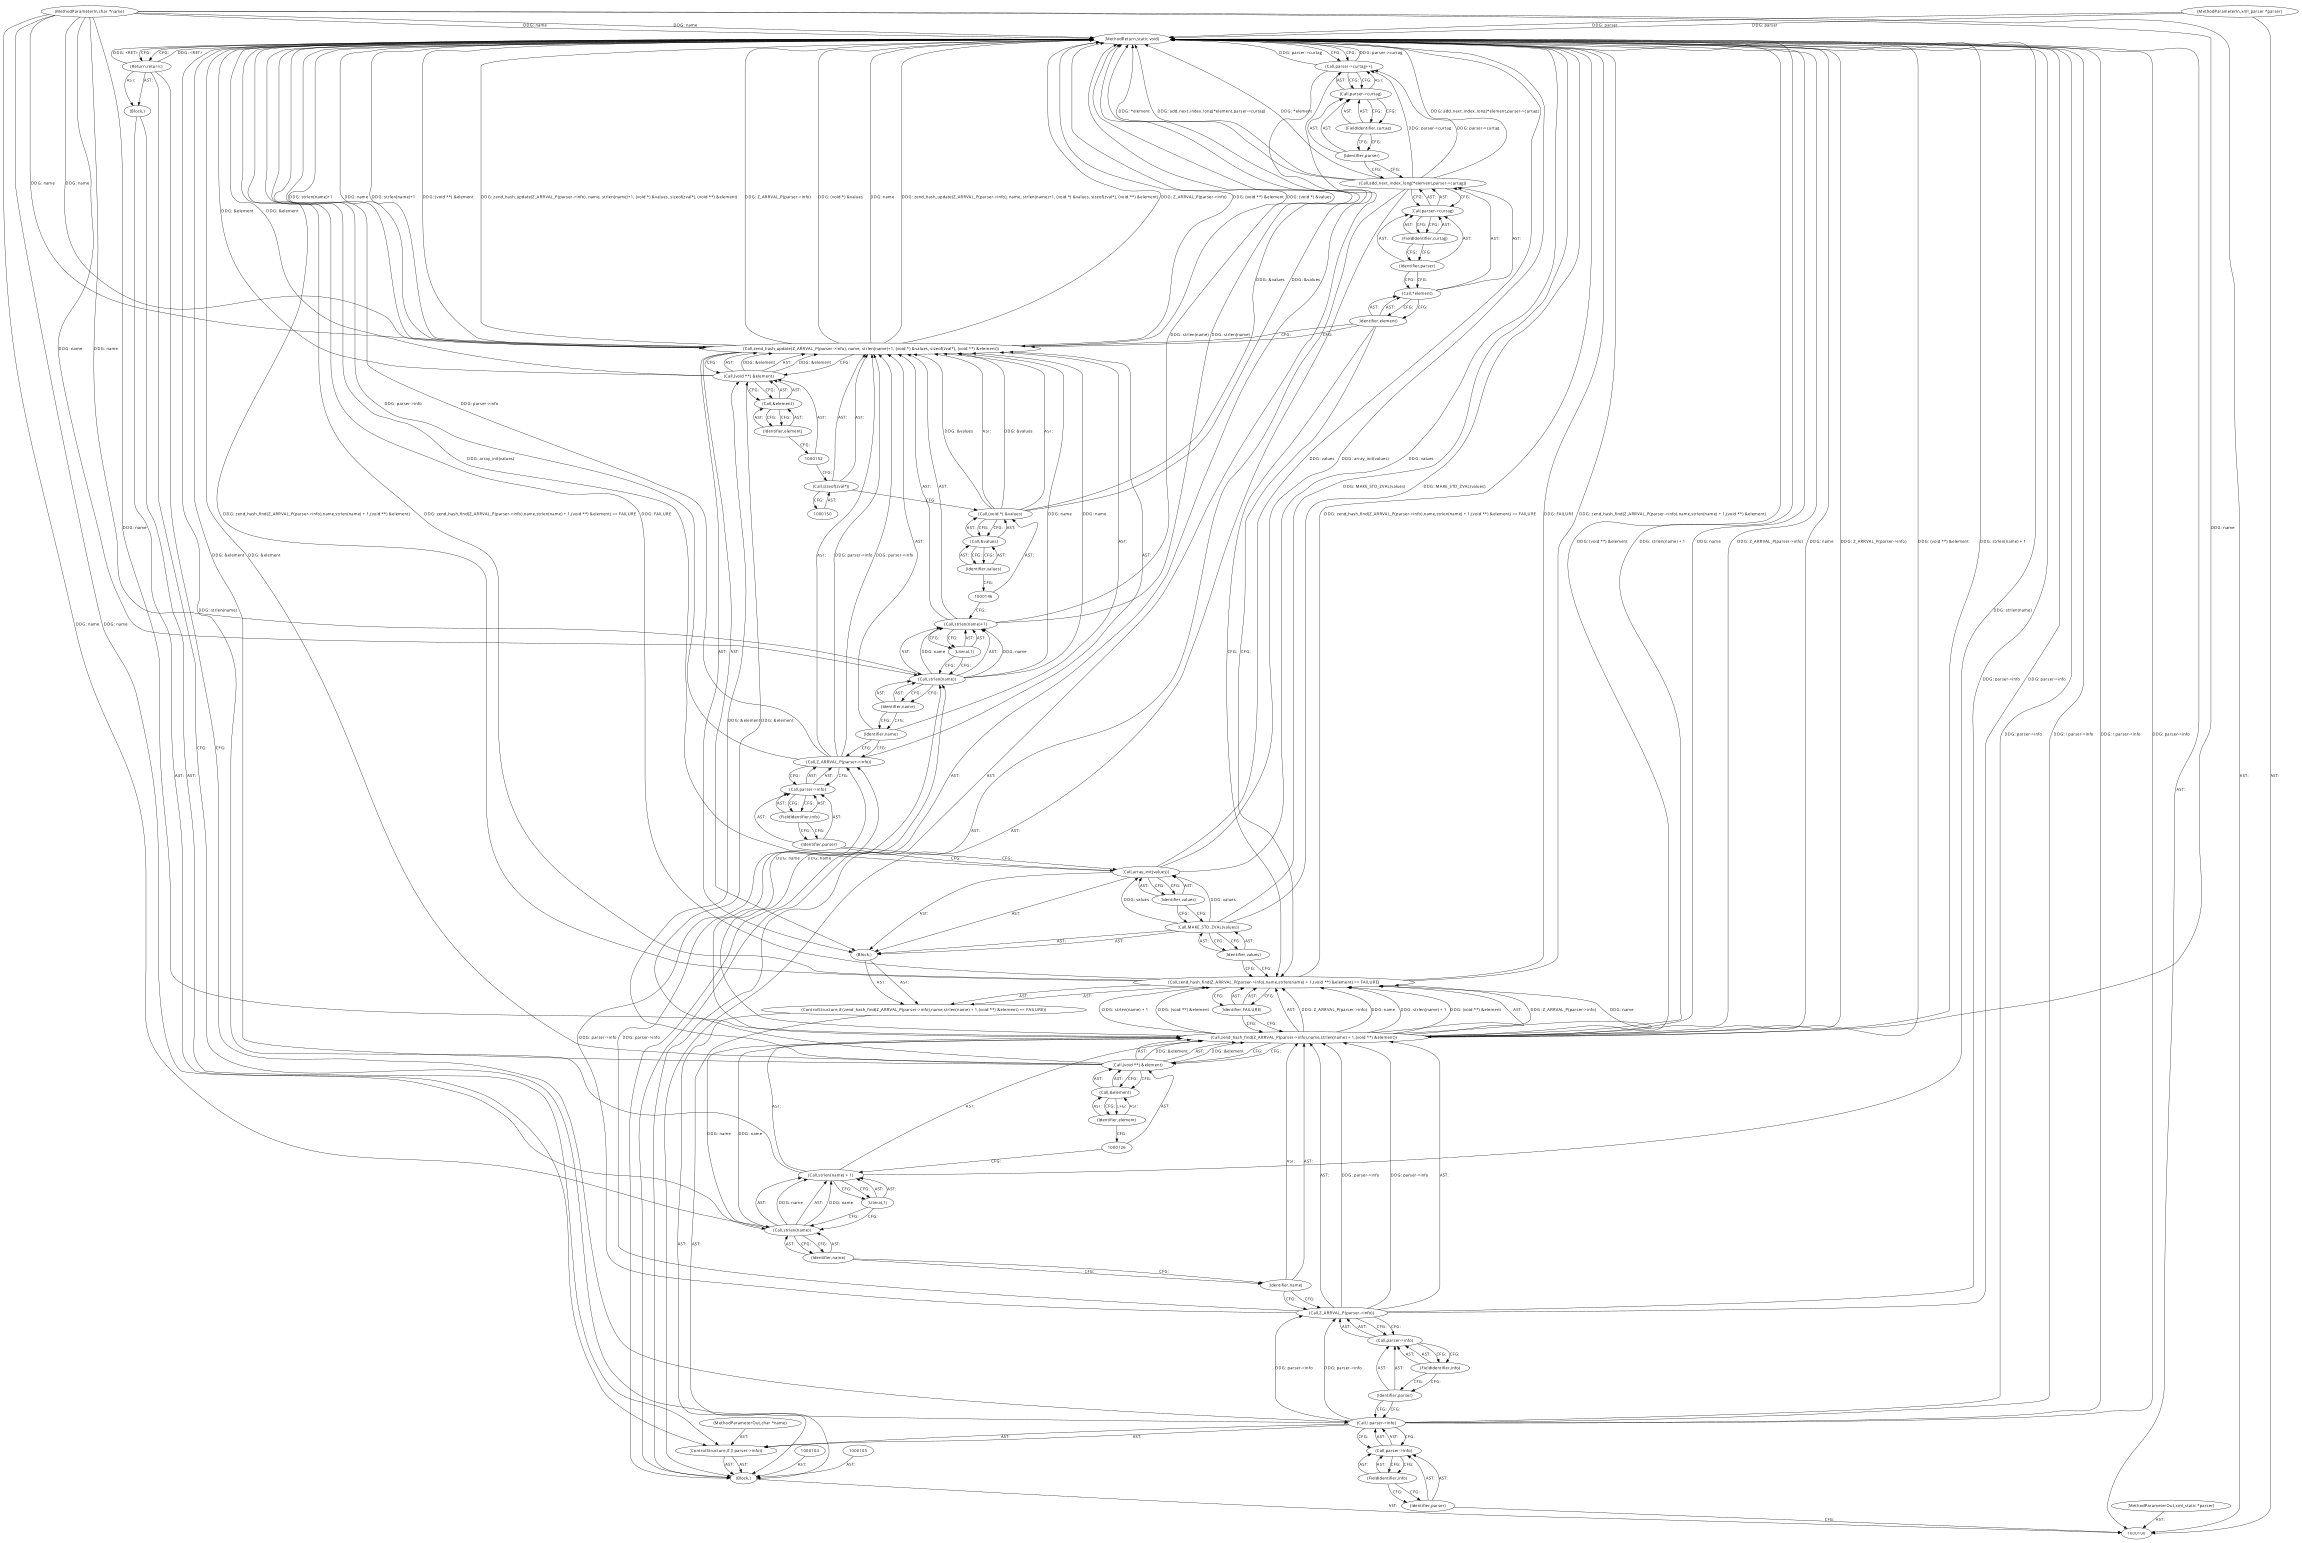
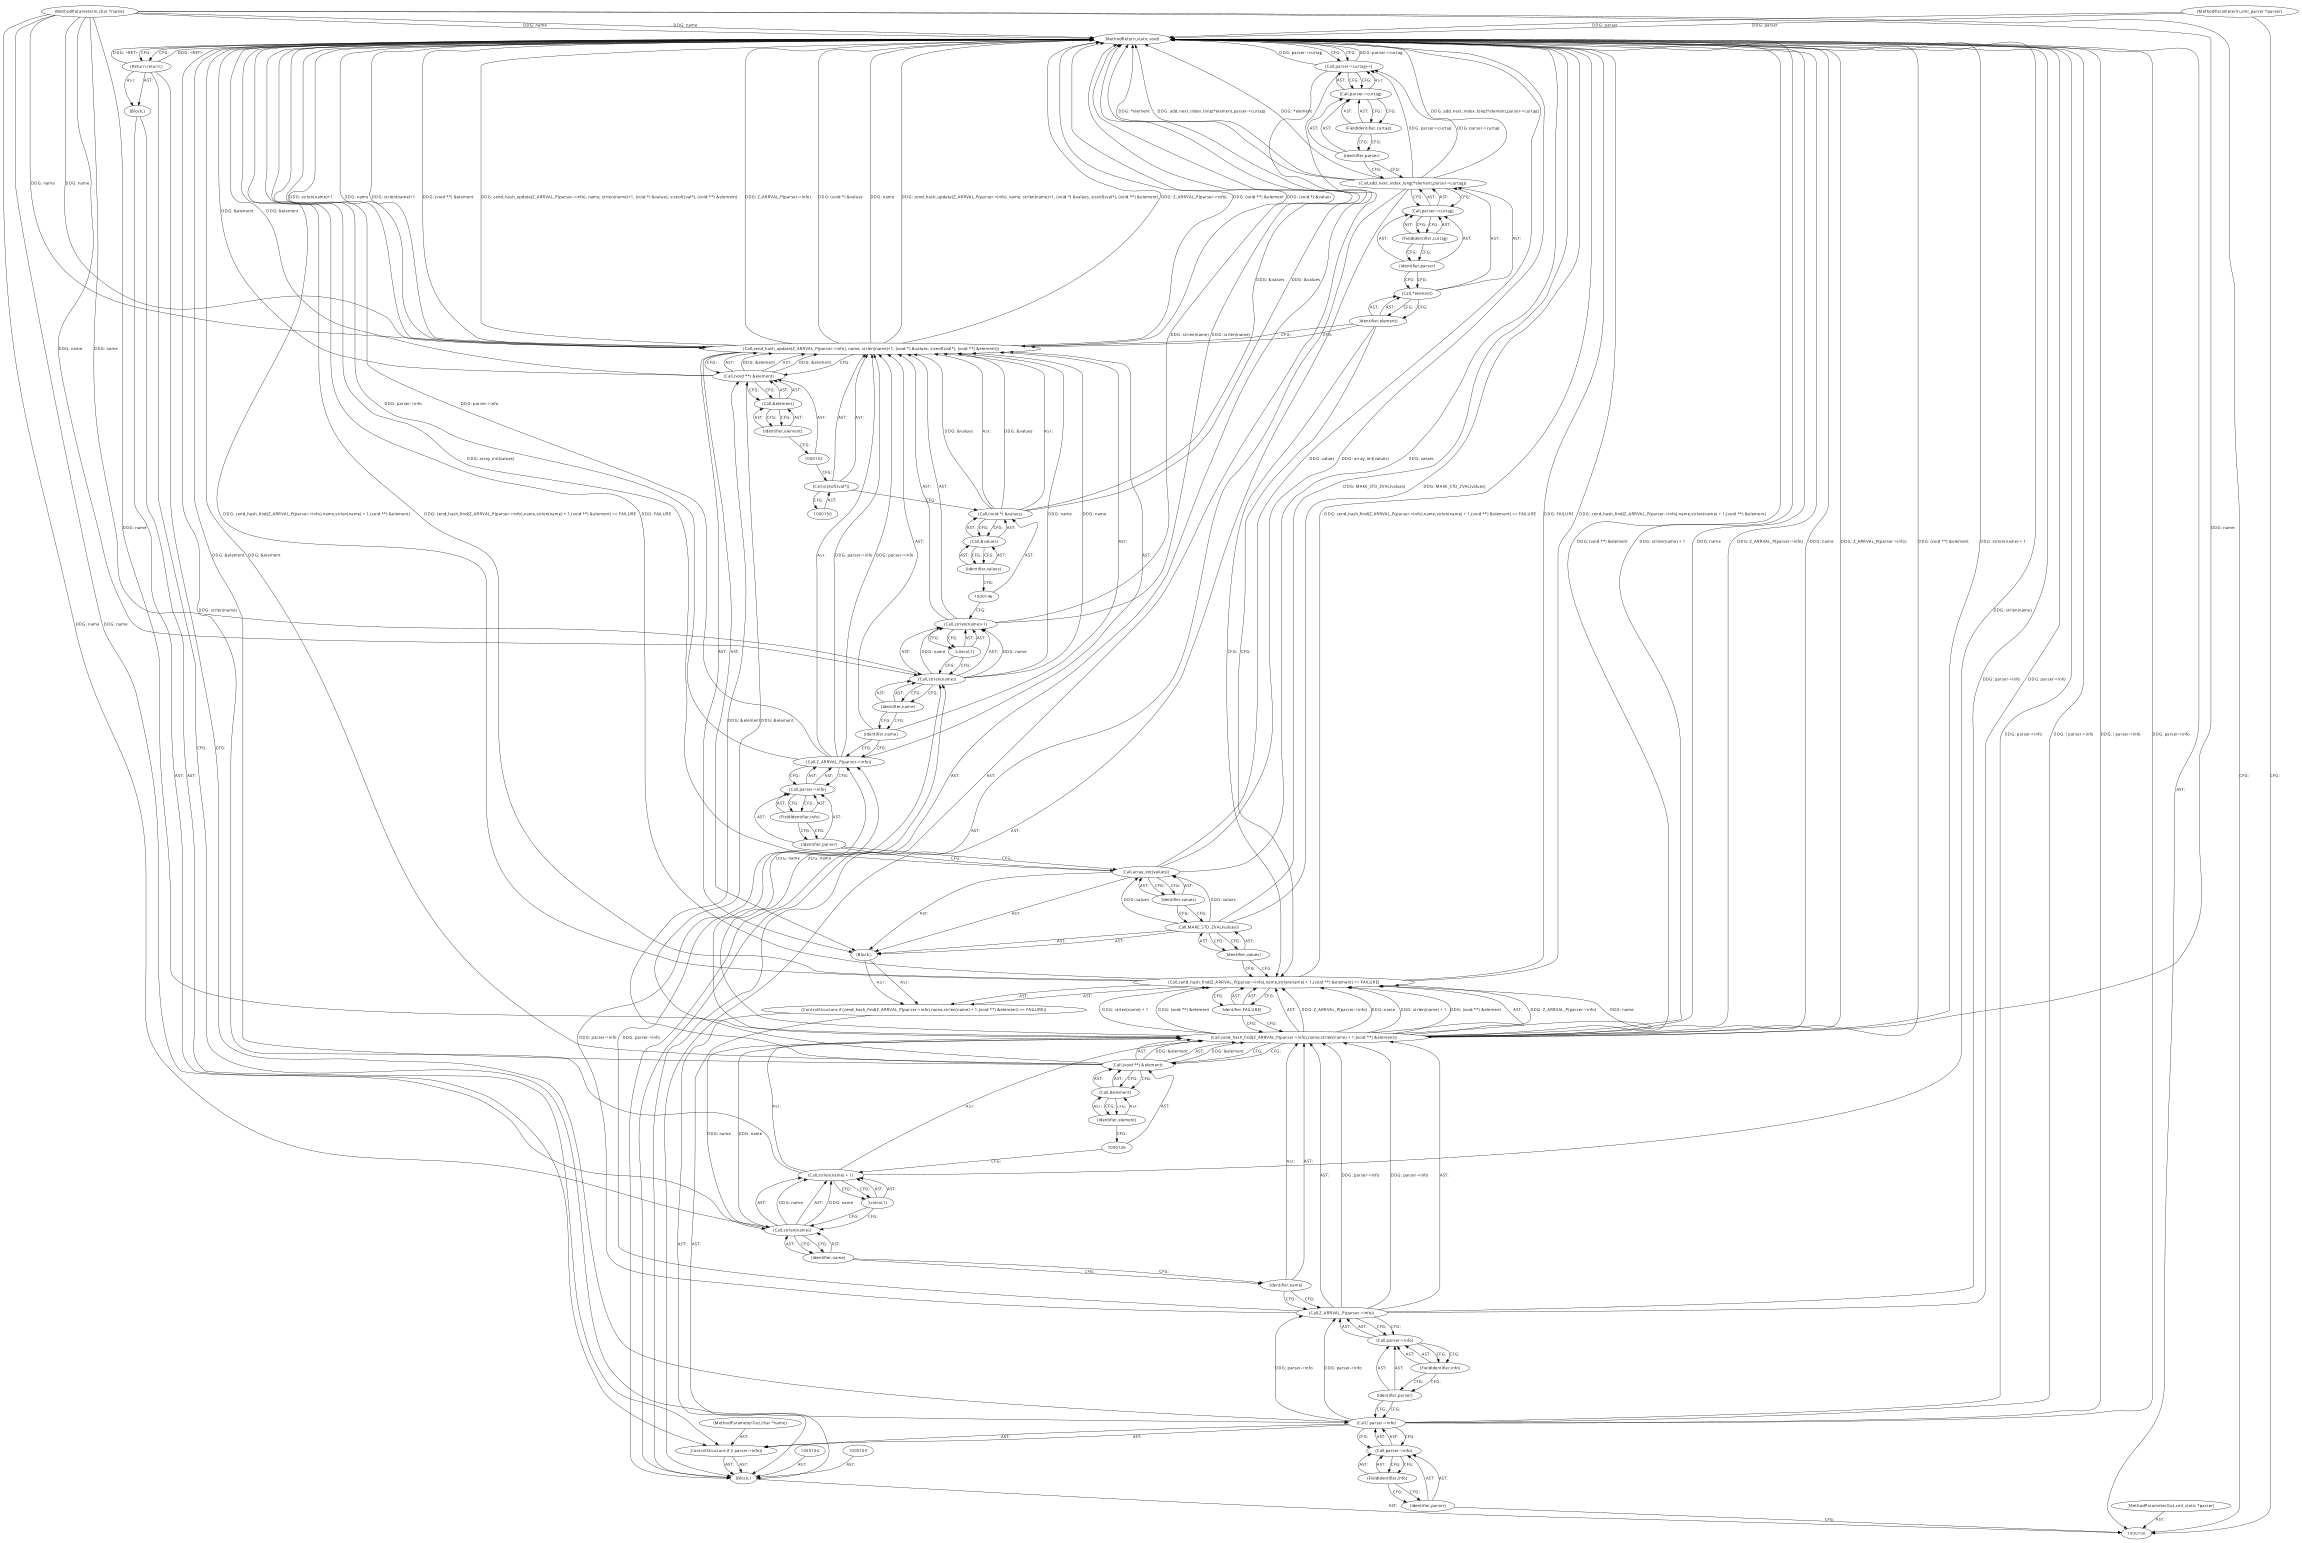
(2245, 776) -> (2245, 776)
(2276, 776) -> (2276, 776)
